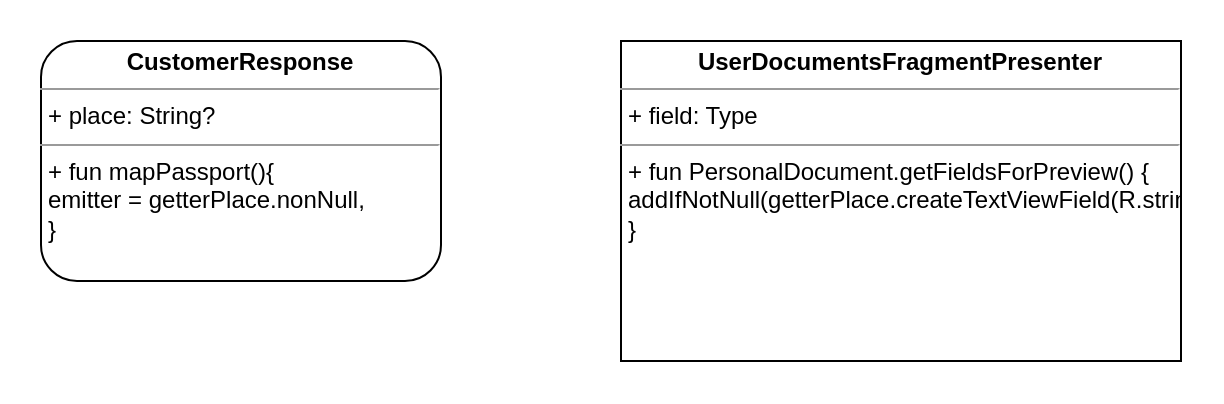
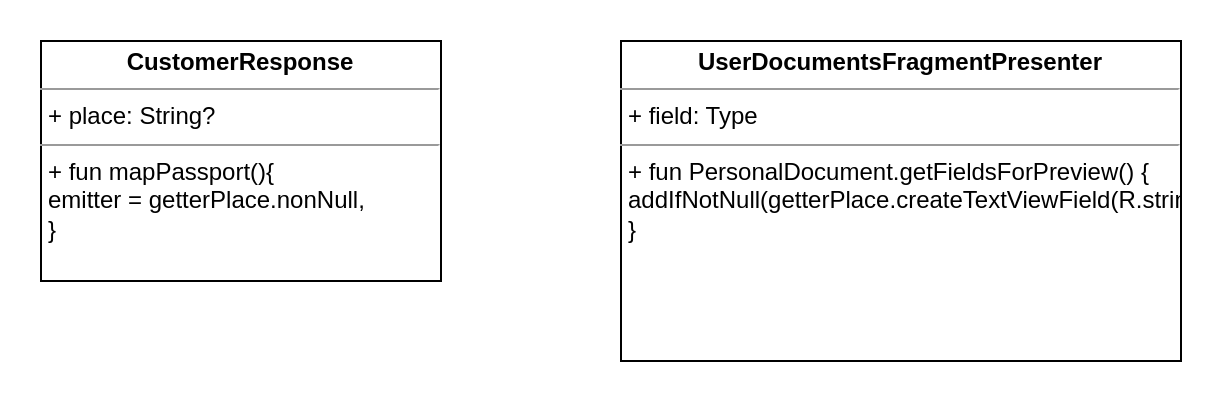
(241, 161) -> (241, 161)
